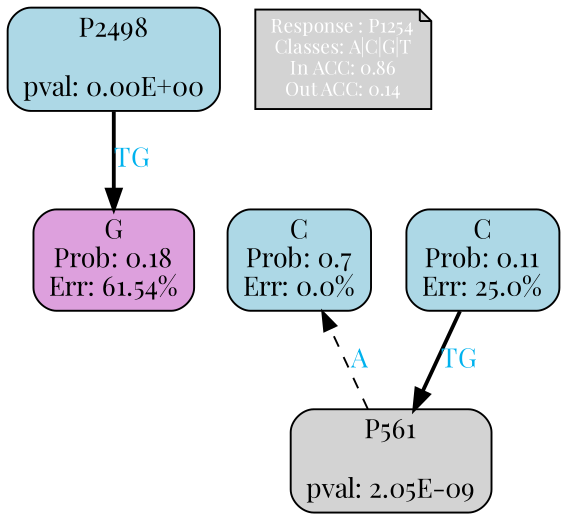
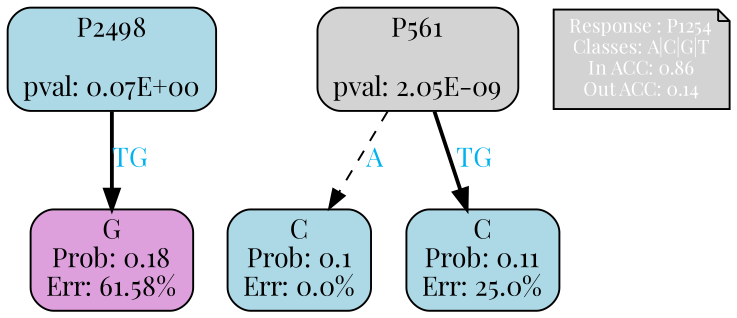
(114, 59) -> (112, 59)
(114, 260) -> (112, 260)
(299, 260) -> (299, 260)
(441, 351) -> (448, 151)
